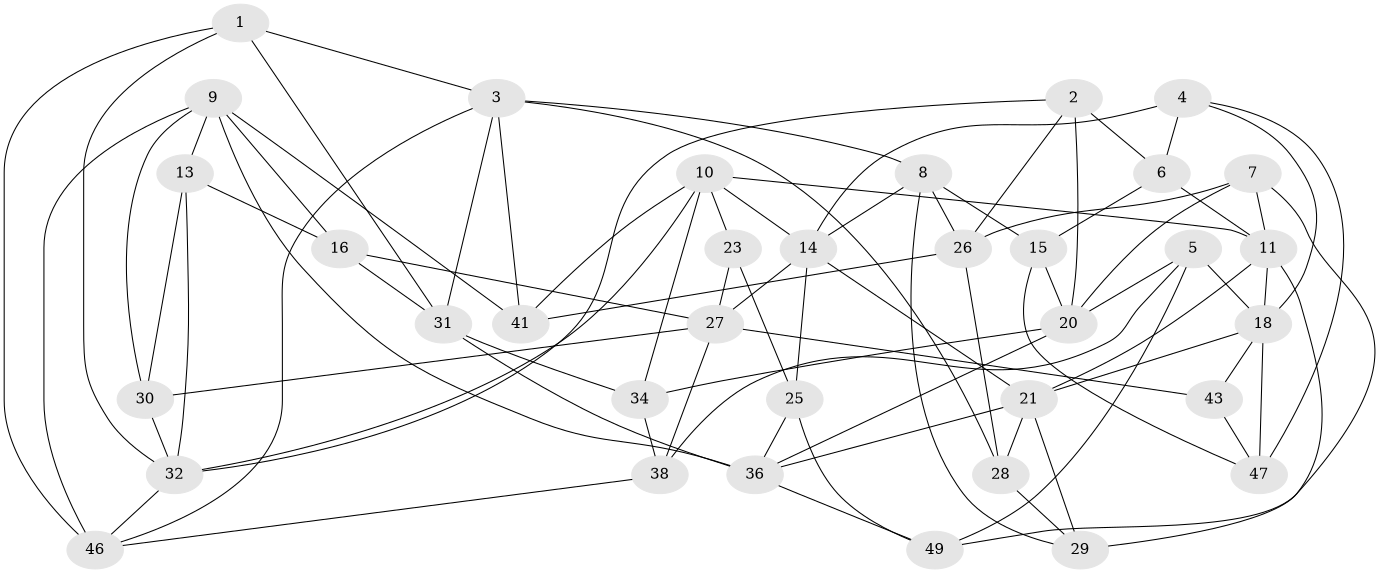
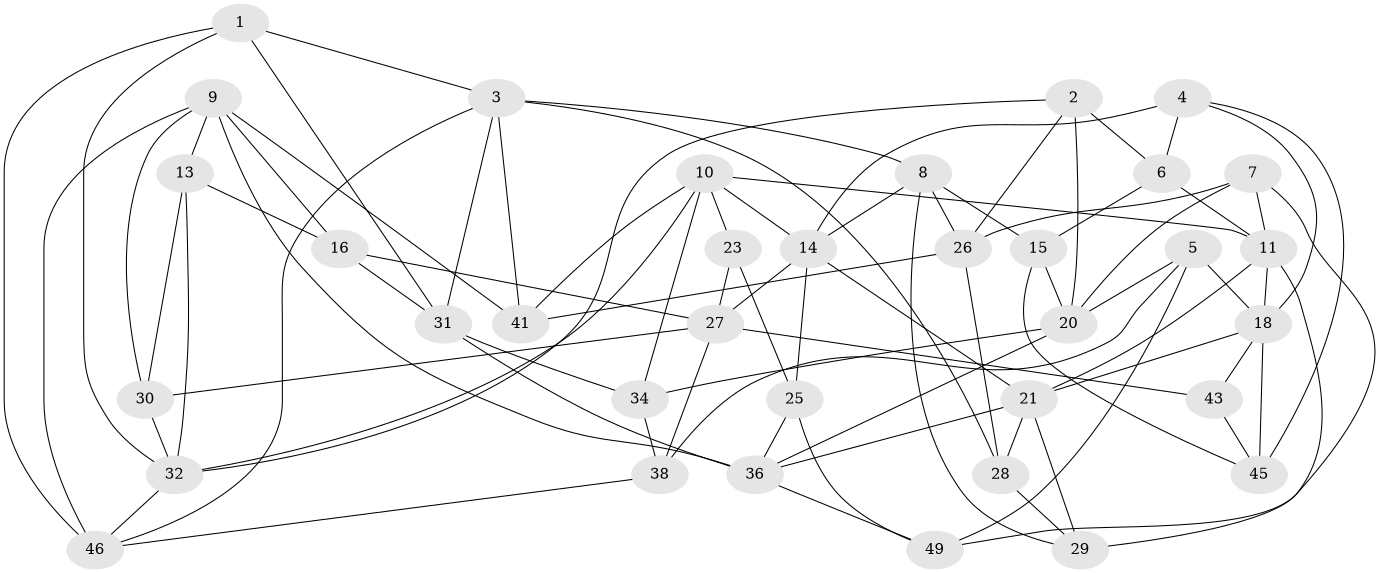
(1259, 475) -> (1259, 475)
